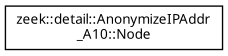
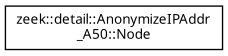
(114, 28) -> (114, 28)
